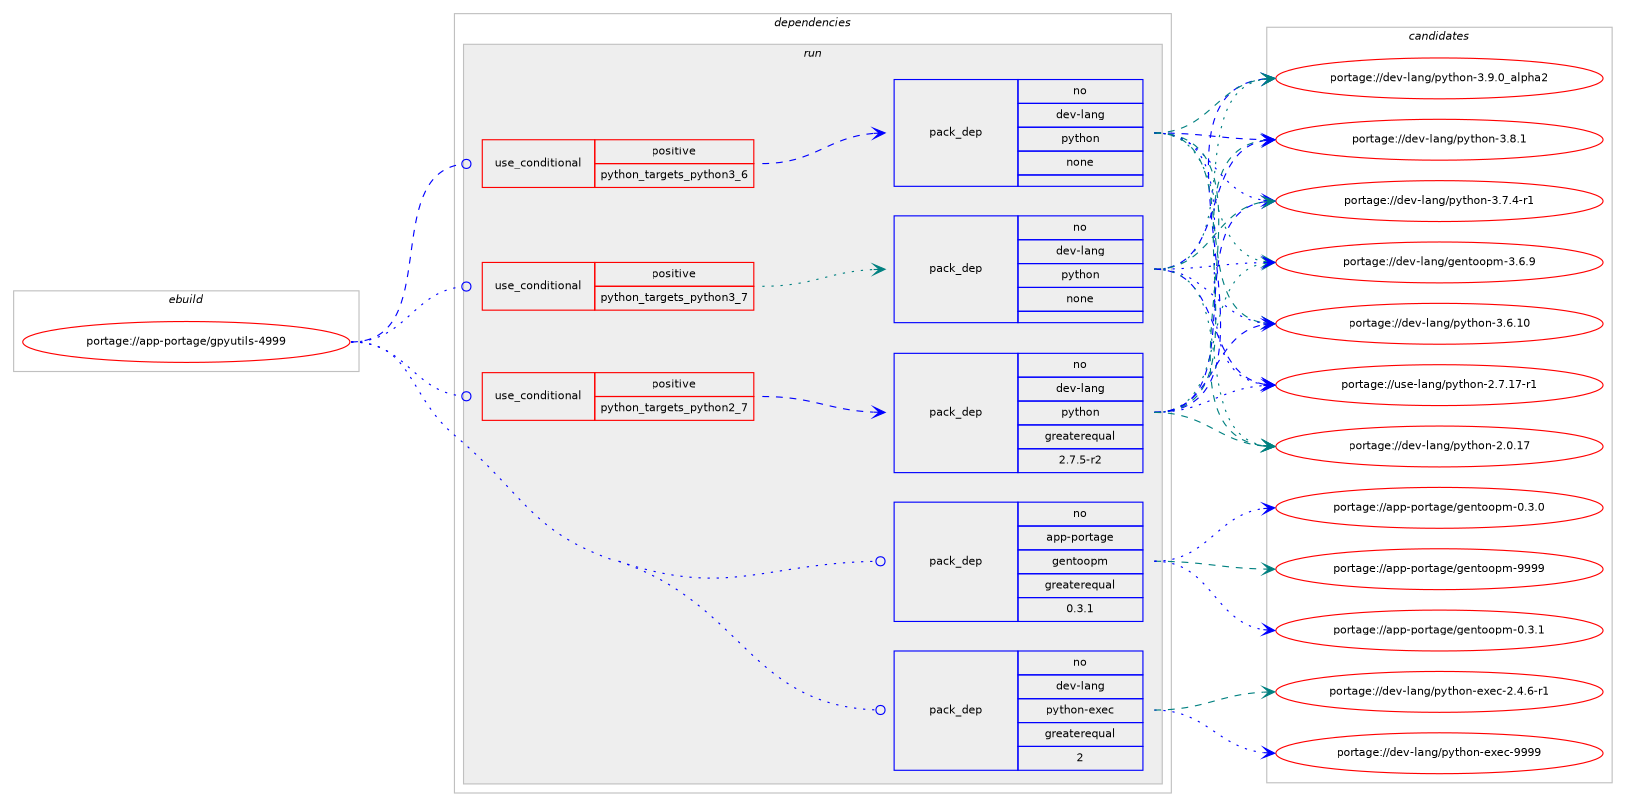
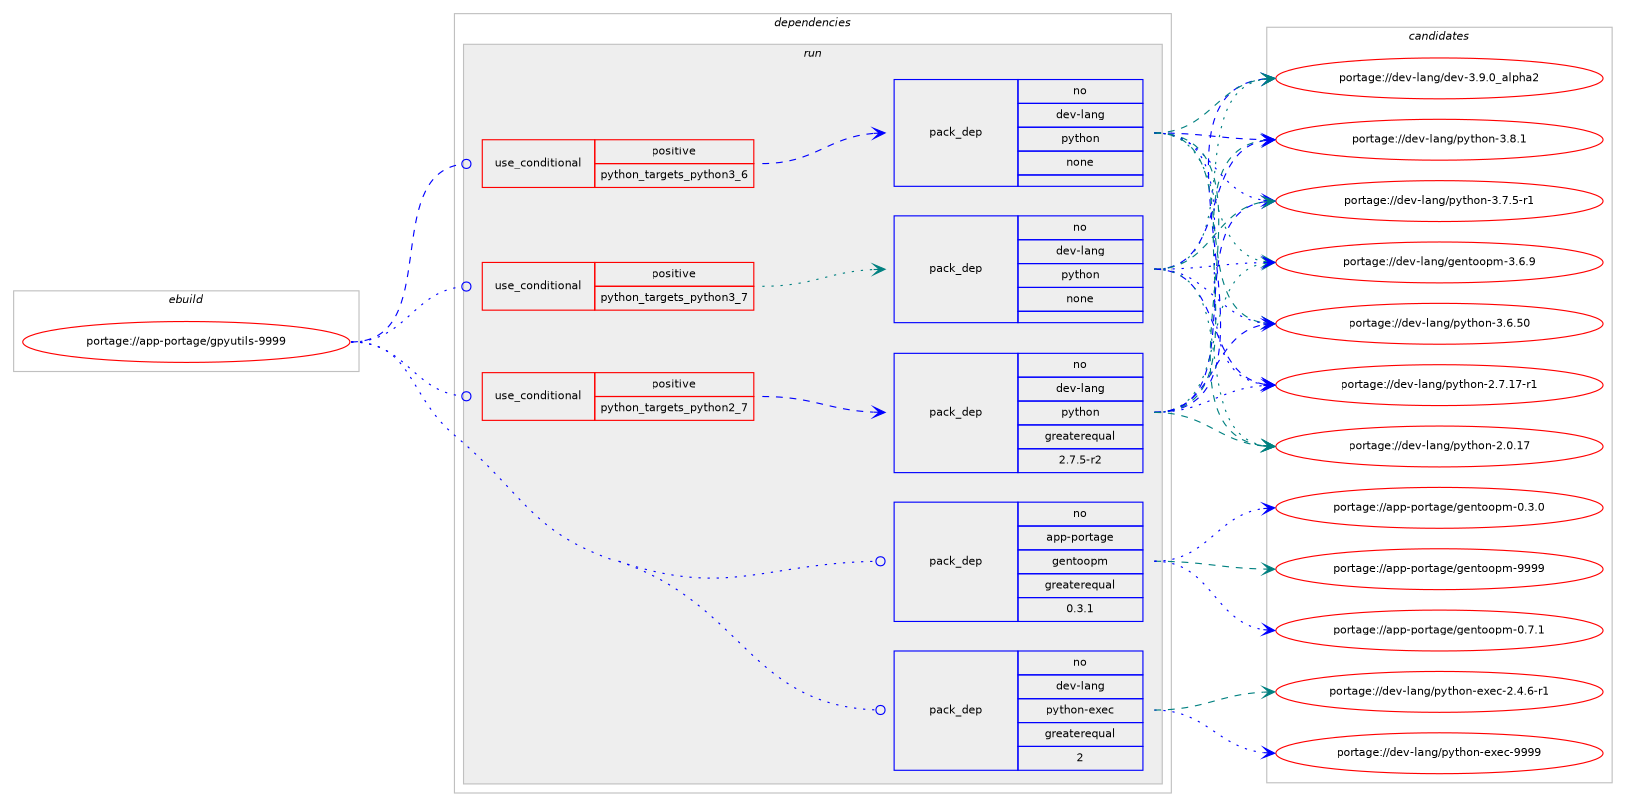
(1439, 78) -> (1439, 78)
(1439, 201) -> (1439, 201)
(1439, 324) -> (1439, 324)
(186, 342) -> (186, 342)
(1439, 385) -> (1439, 385)
(1439, 631) -> (1439, 631)
